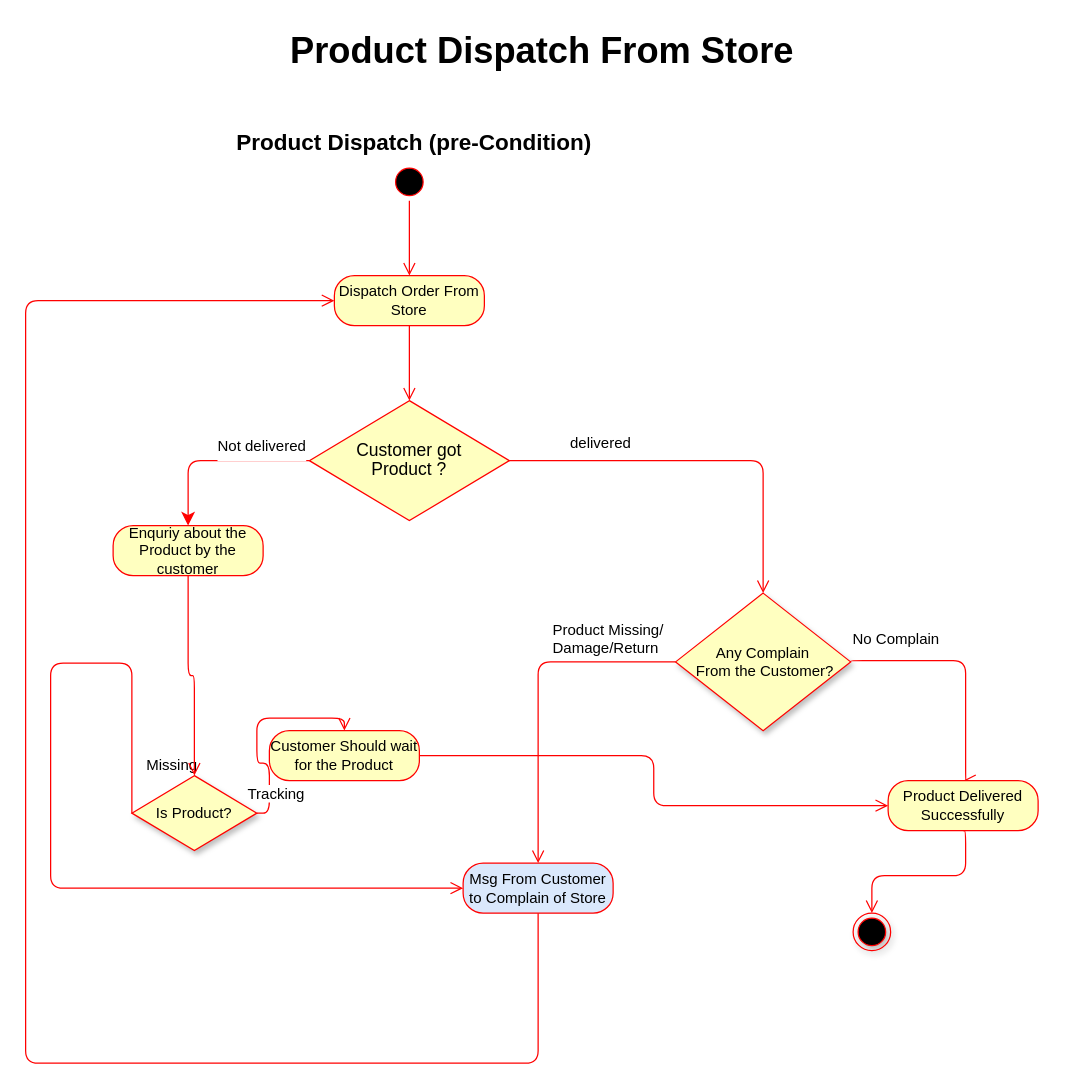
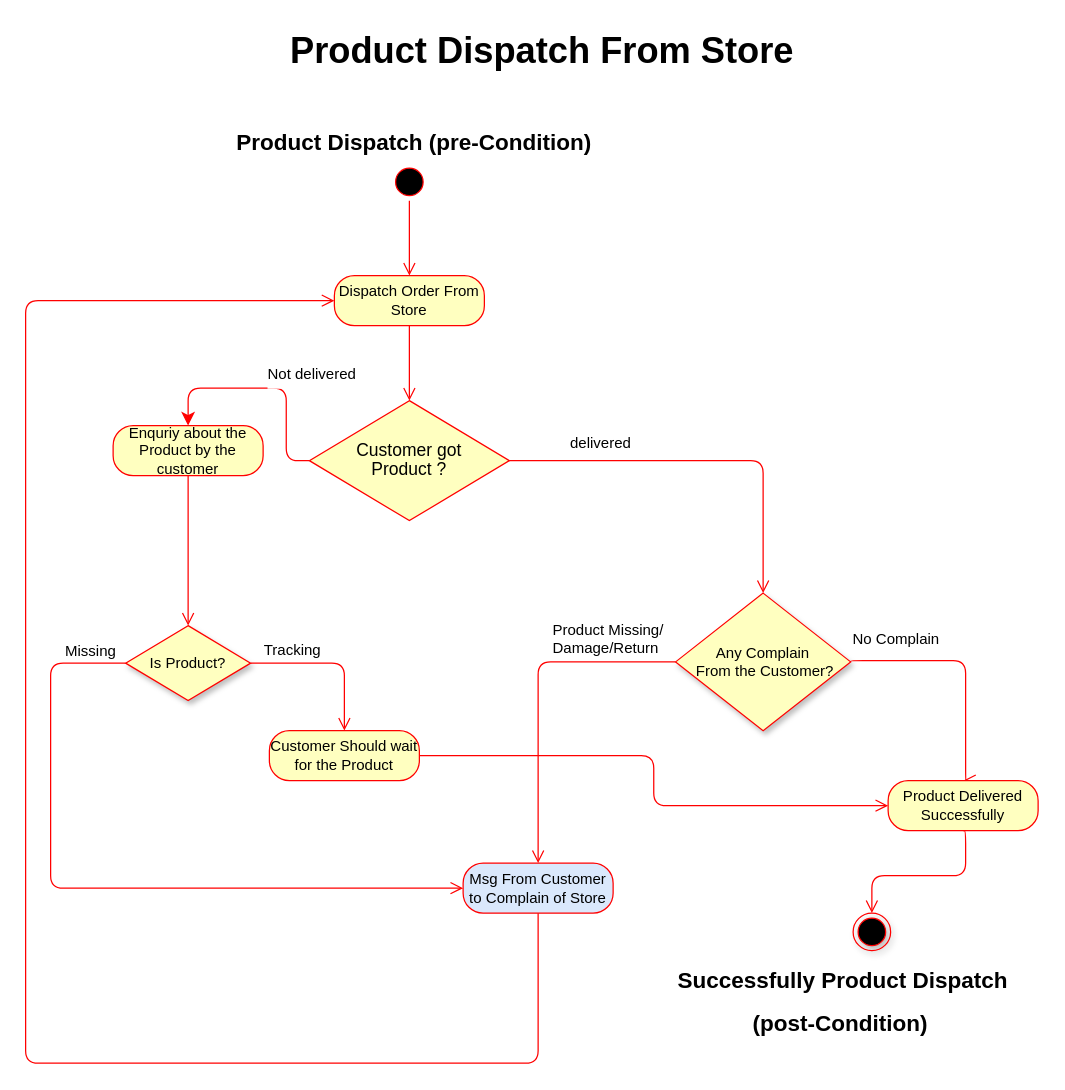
(188, 551) -> (188, 451)
(194, 813) -> (188, 663)
none -> (851, 1001)
